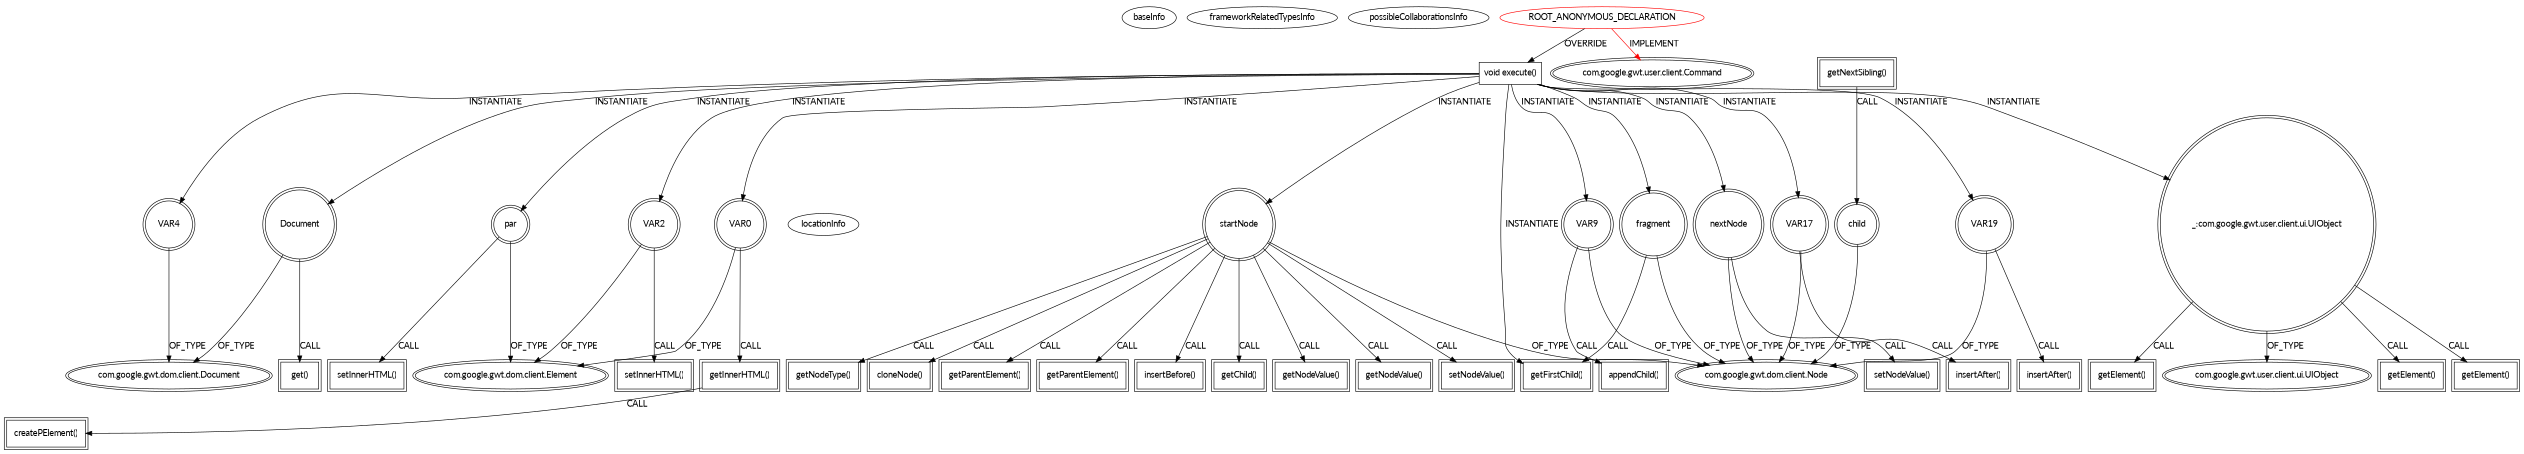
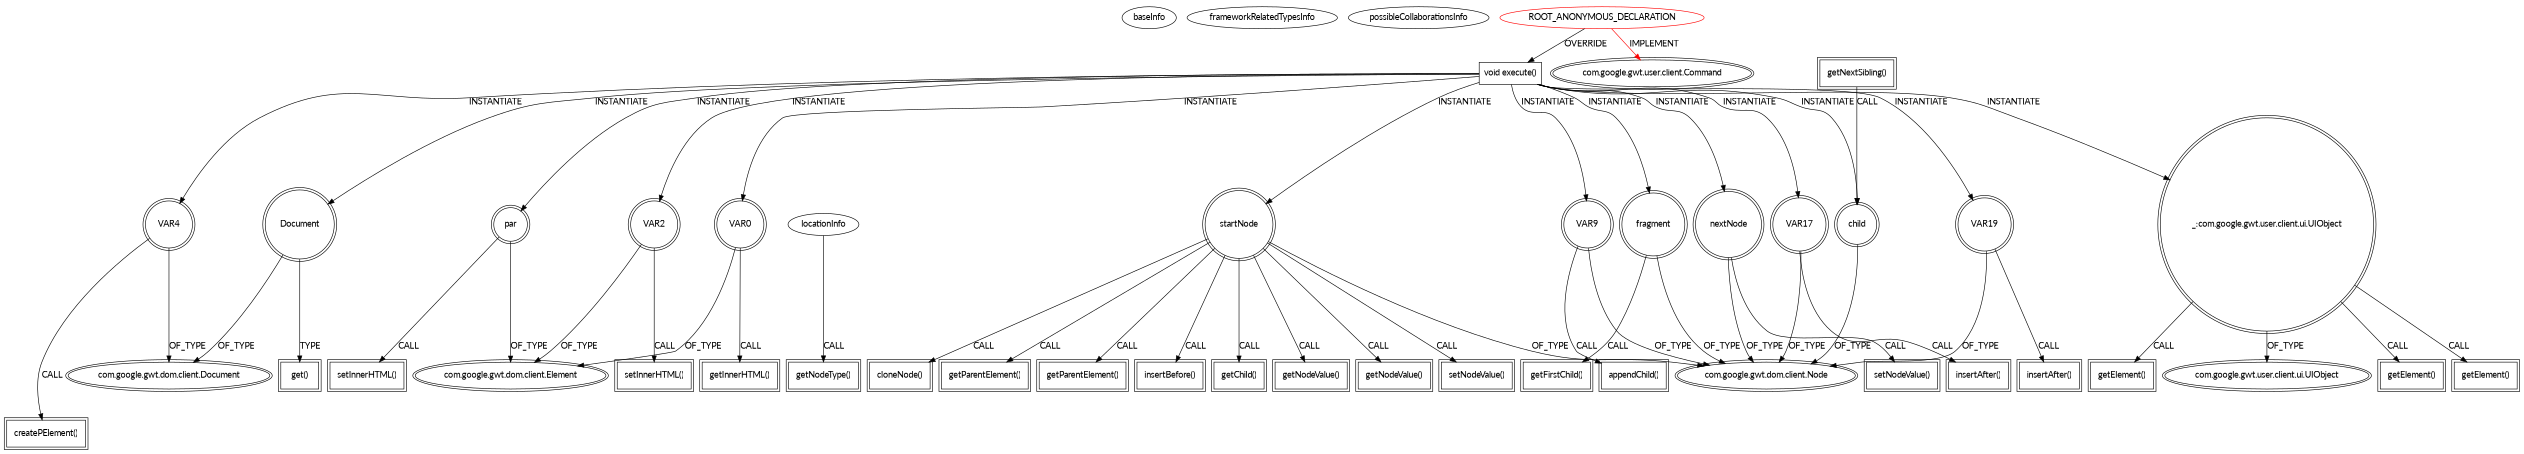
(1501, 225) -> (1768, 96)
(1036, 298) -> (823, 296)
(310, 347) -> (310, 347)
(398, 423) -> (71, 313)
